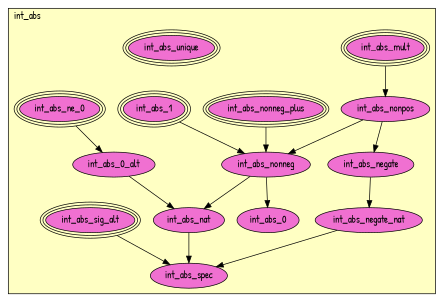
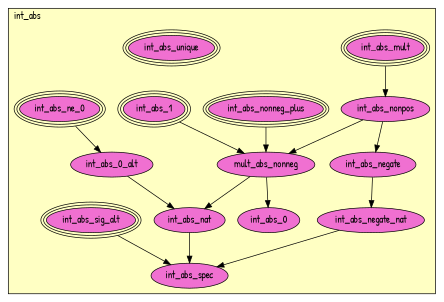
(266, 165) -> (266, 165)
